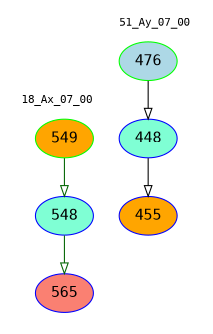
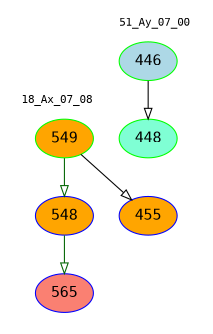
(148, 61) -> (148, 61)
(57, 100) -> (57, 100)
(148, 138) -> (148, 138)
(148, 172) -> (95, 167)
(64, 216) -> (64, 216)
